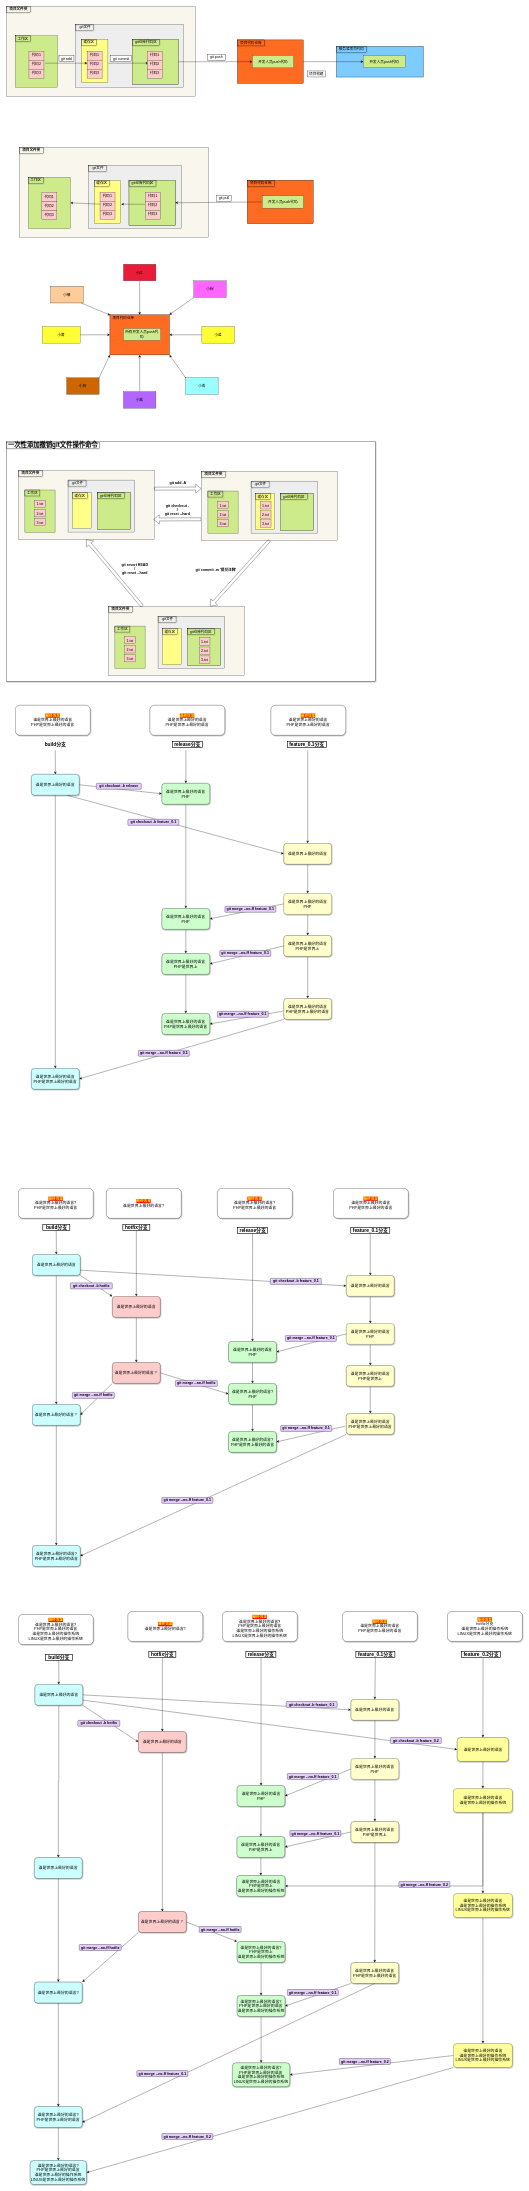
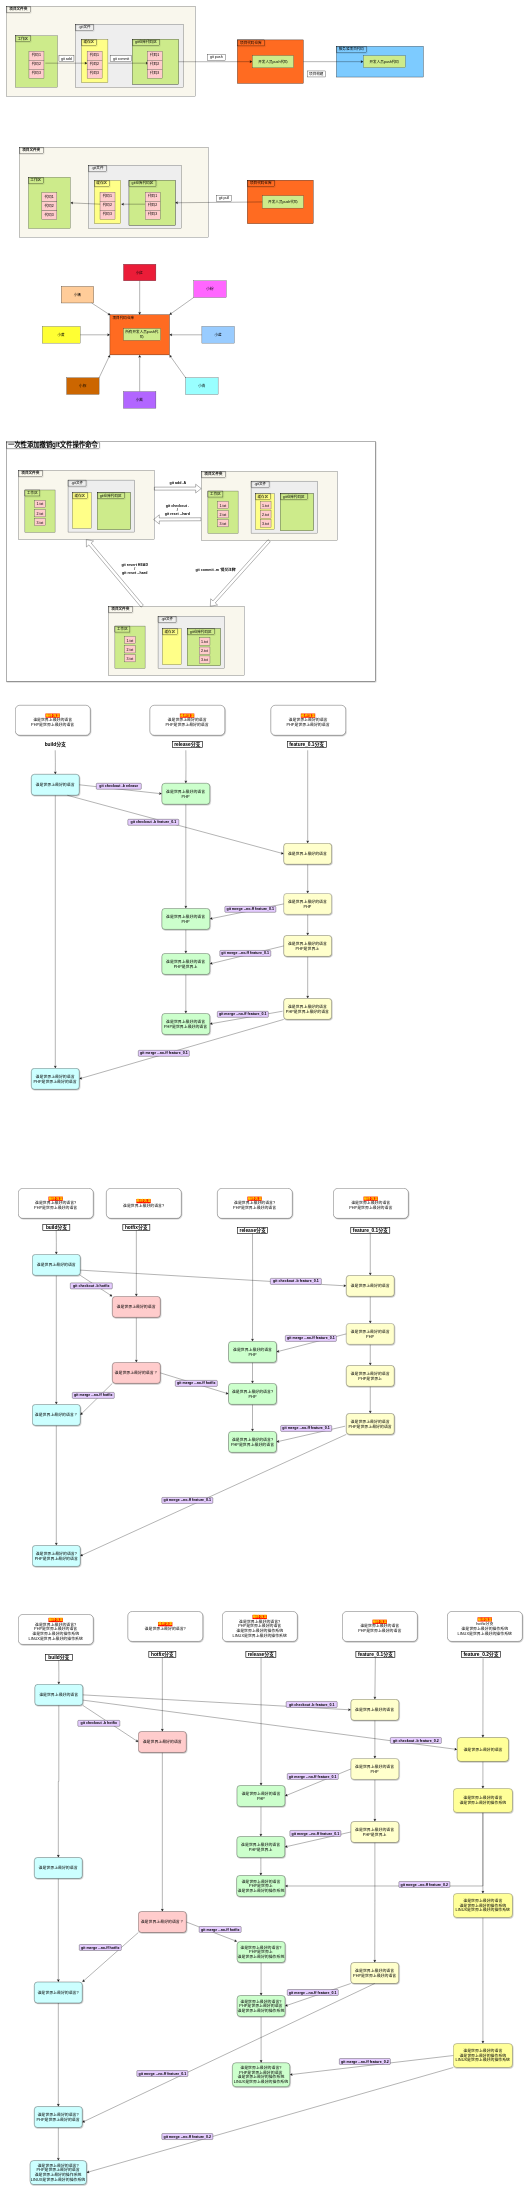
(67, 295) -> (77, 295)
(218, 335) -> (218, 335)
